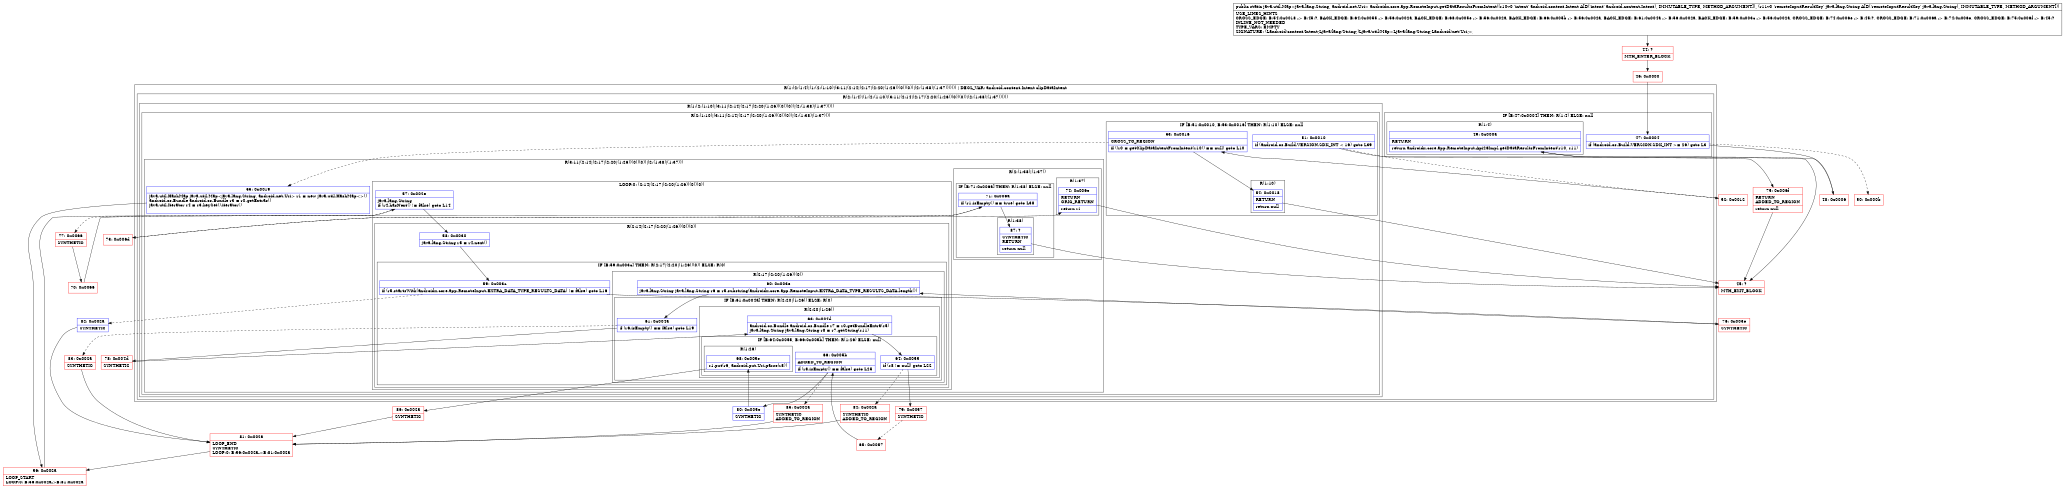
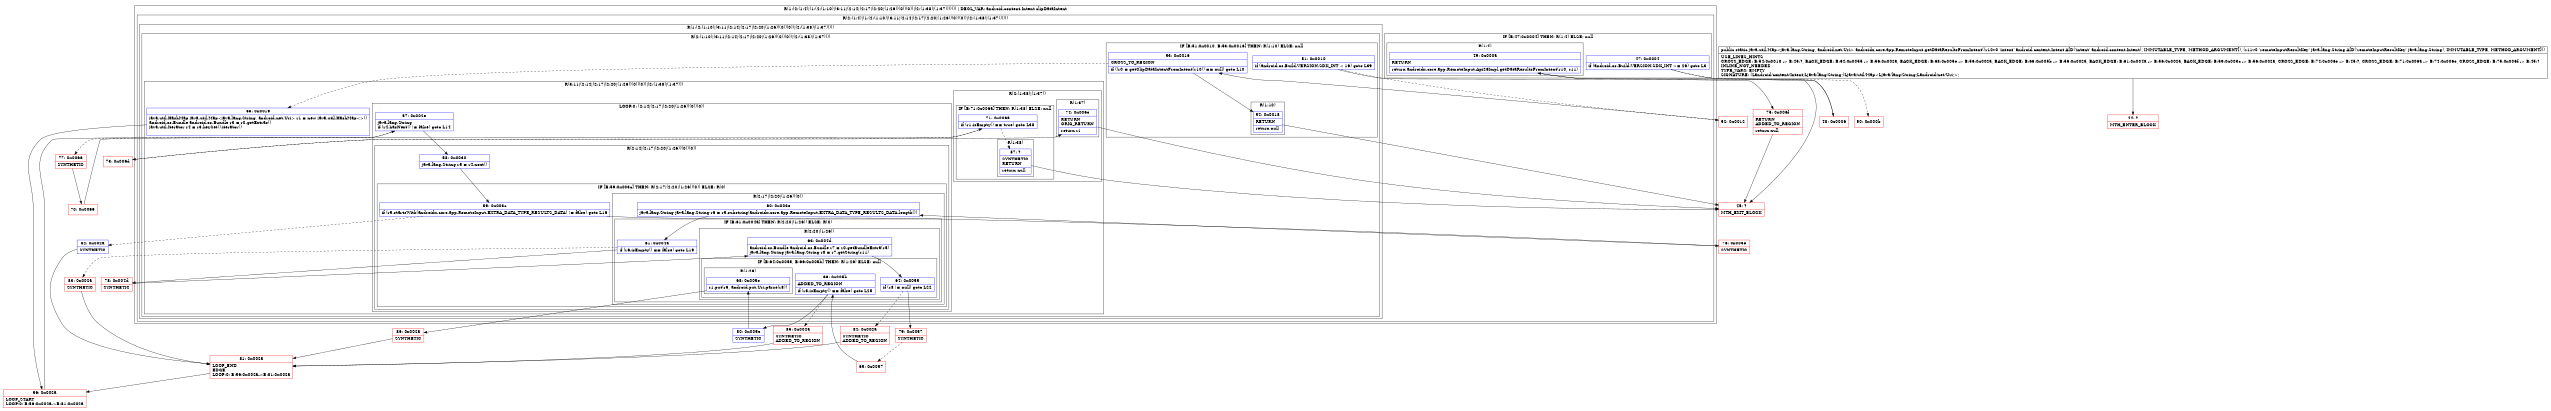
(1648, 77) -> none
(1004, 214) -> (1004, 136)
(226, 448) -> (219, 370)
